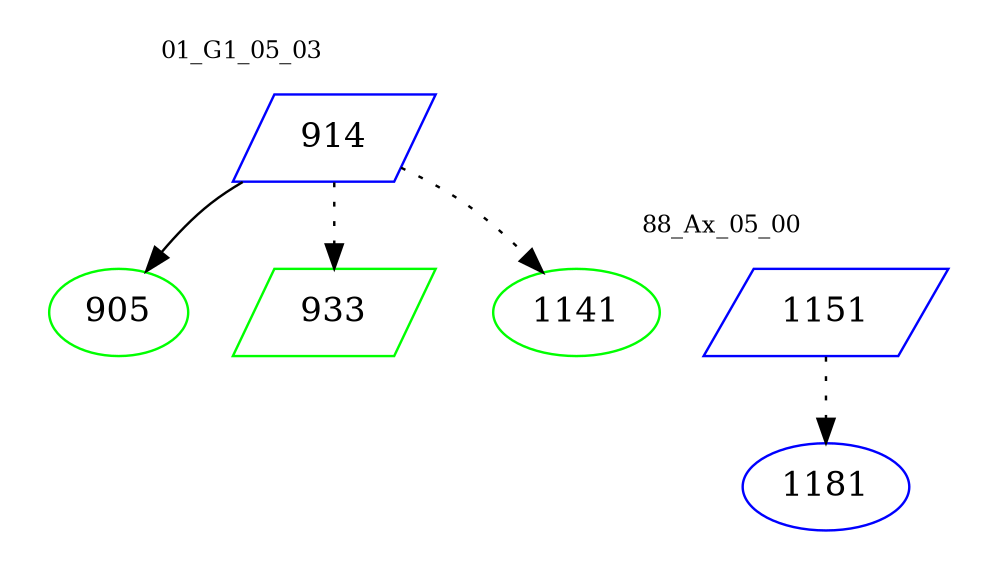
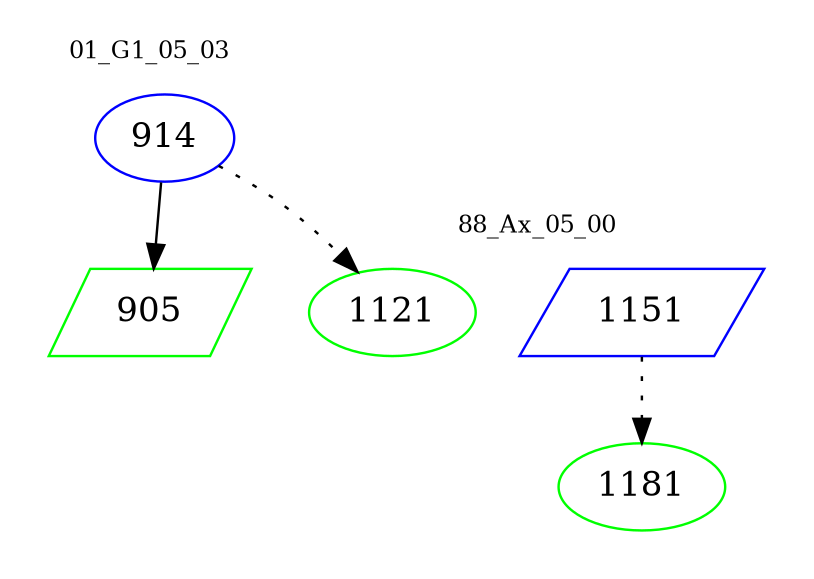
(334, 138) -> (165, 138)
(119, 312) -> (150, 312)
(334, 312) -> none
(576, 312) -> (392, 312)
(826, 487) -> (642, 487)
